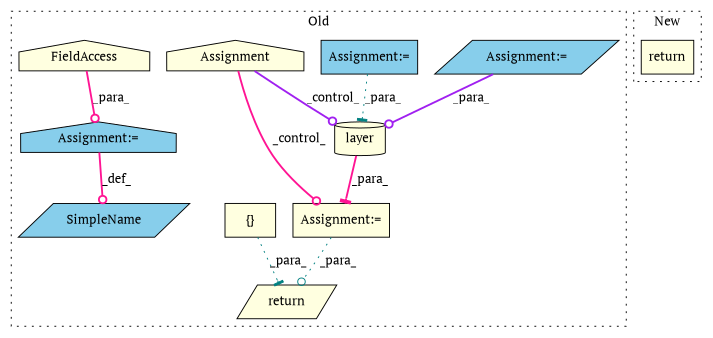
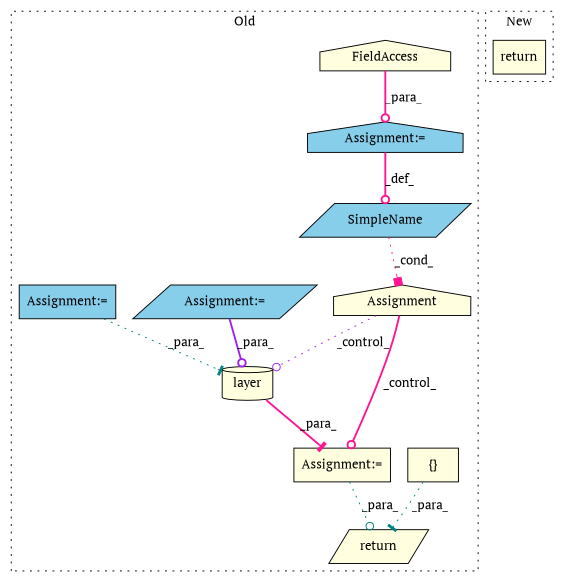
(292, 95) -> (328, 340)
none -> (393, 257)
